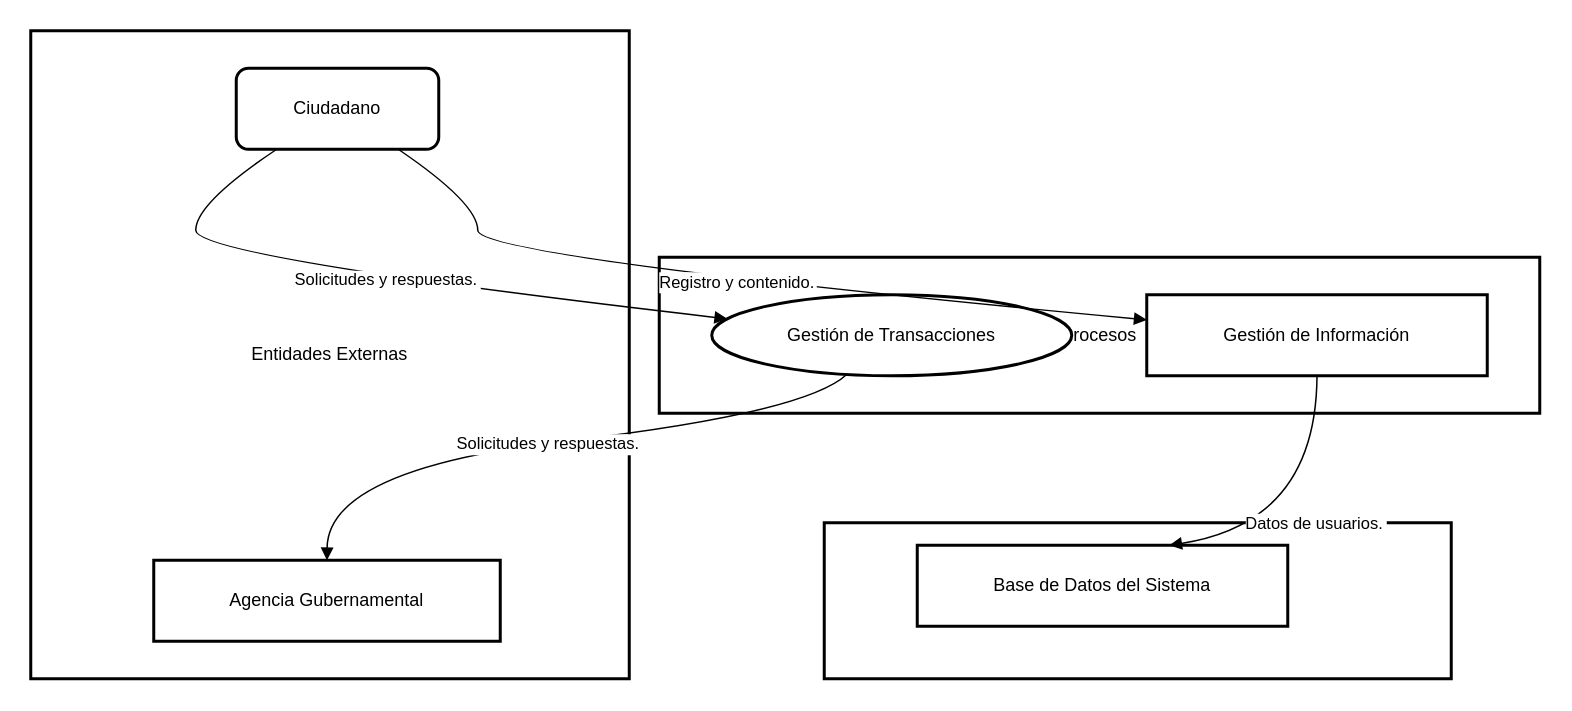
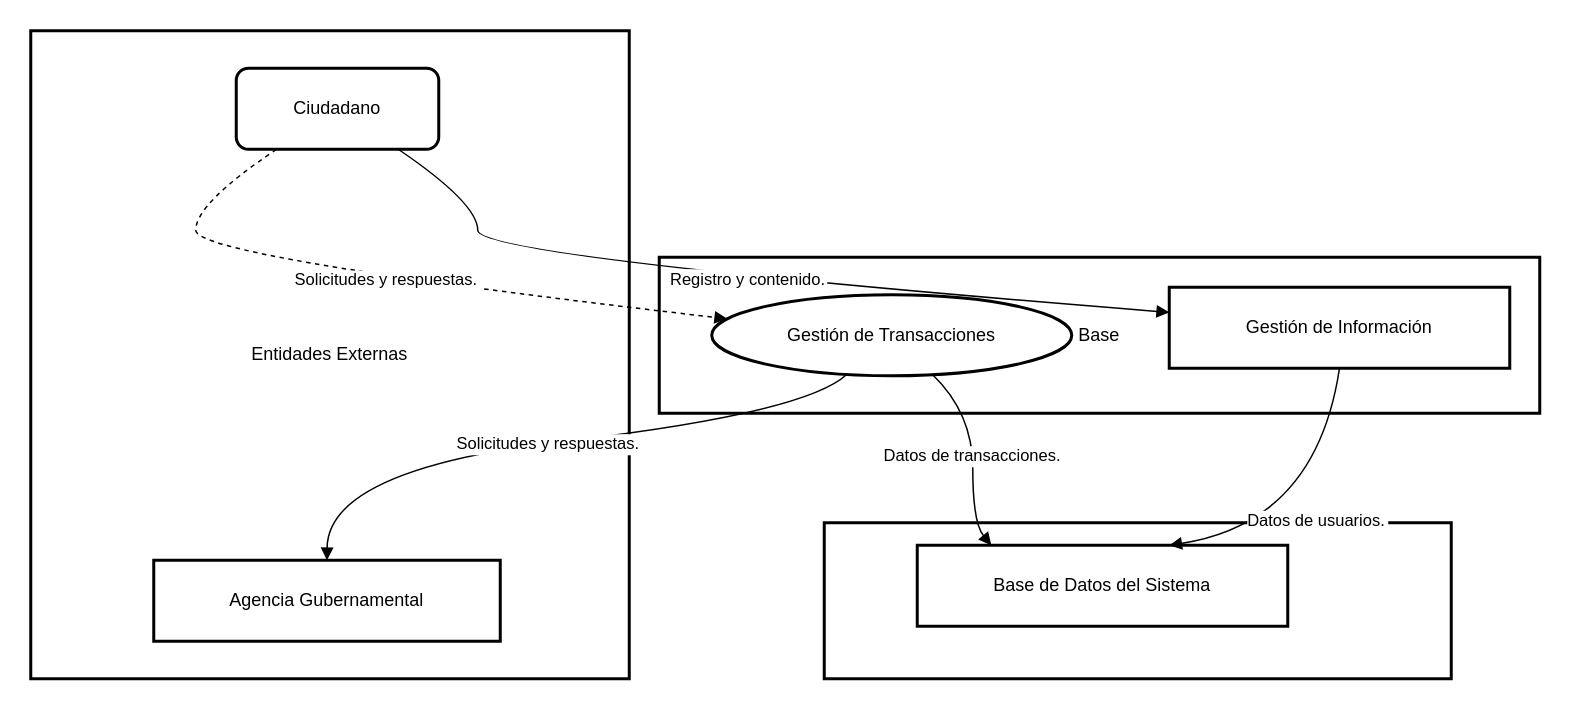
(223, 244) -> (223, 244)
(1100, 335) -> (1100, 335)
(1317, 335) -> (1340, 328)
none -> (972, 450)
